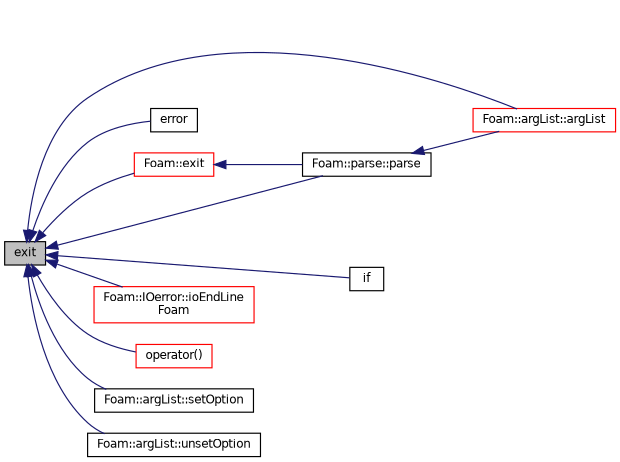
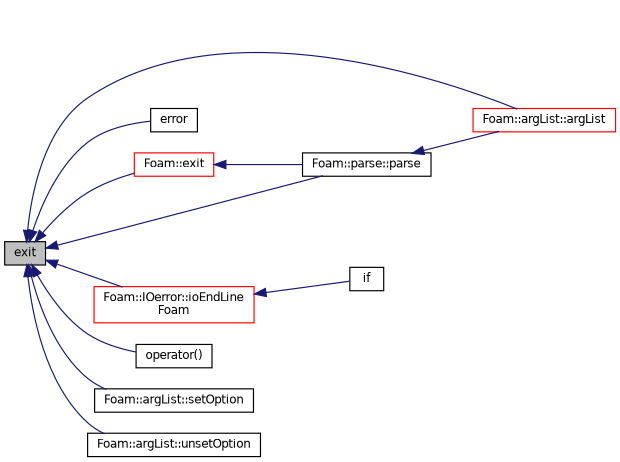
(204, 267) -> (308, 287)
(174, 356) -> (174, 356)
